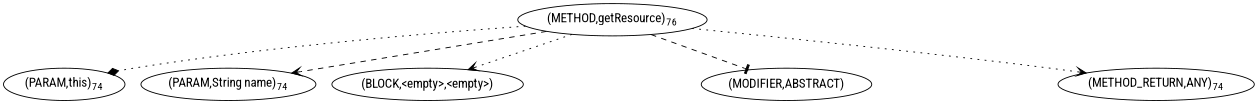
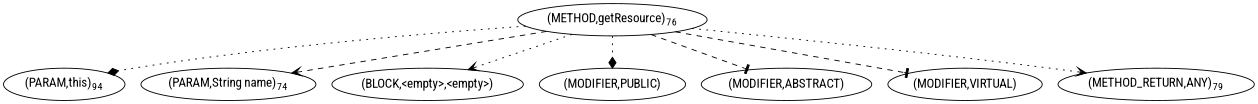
(98, 83) -> (98, 83)
(1219, 83) -> (1219, 83)
none -> (612, 84)
none -> (965, 84)
